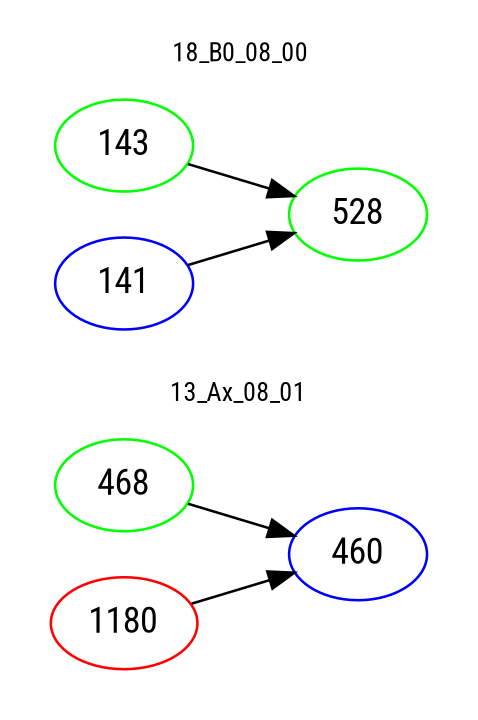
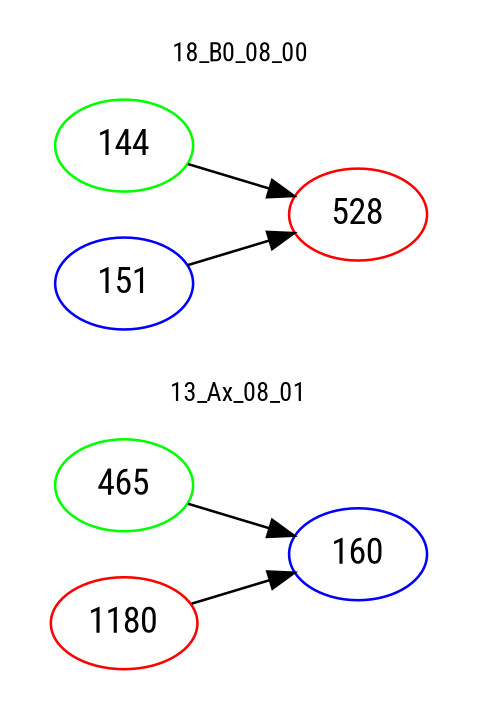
(124, 146) -> (124, 146)
(358, 215) -> (358, 215)
(124, 284) -> (124, 284)
(124, 485) -> (124, 485)
(358, 554) -> (358, 554)
